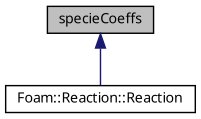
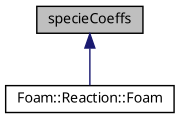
(100, 99) -> (90, 99)
